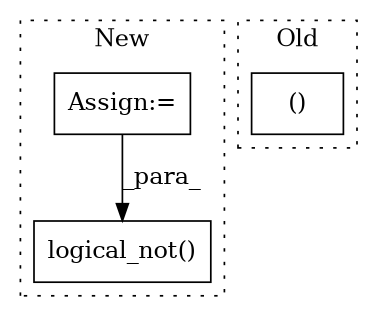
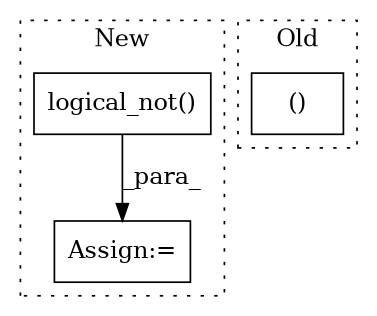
(122, 169) -> (122, 169)
